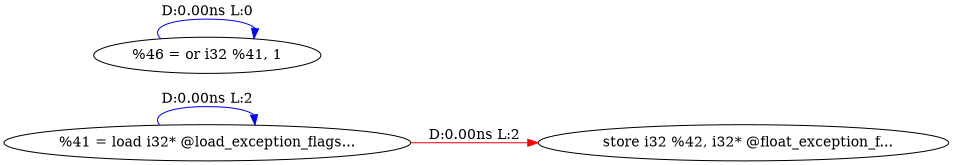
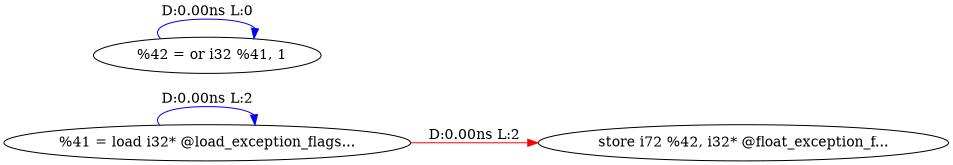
(207, 55) -> (207, 55)
(743, 143) -> (743, 143)
